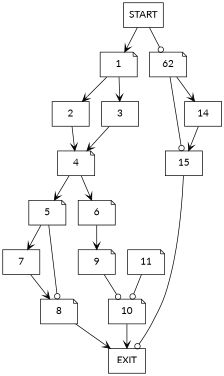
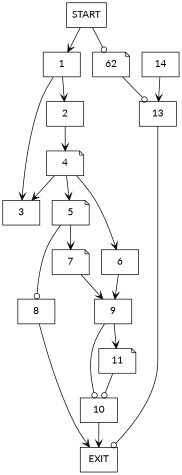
(119, 64) -> (62, 64)
(184, 86) -> none
(100, 136) -> (46, 185)
(184, 163) -> (158, 114)
(97, 213) -> (120, 262)
(21, 262) -> (71, 262)
(97, 262) -> (113, 311)
(38, 284) -> (90, 284)
(59, 311) -> (36, 311)
(127, 311) -> (99, 410)
none -> (115, 333)
